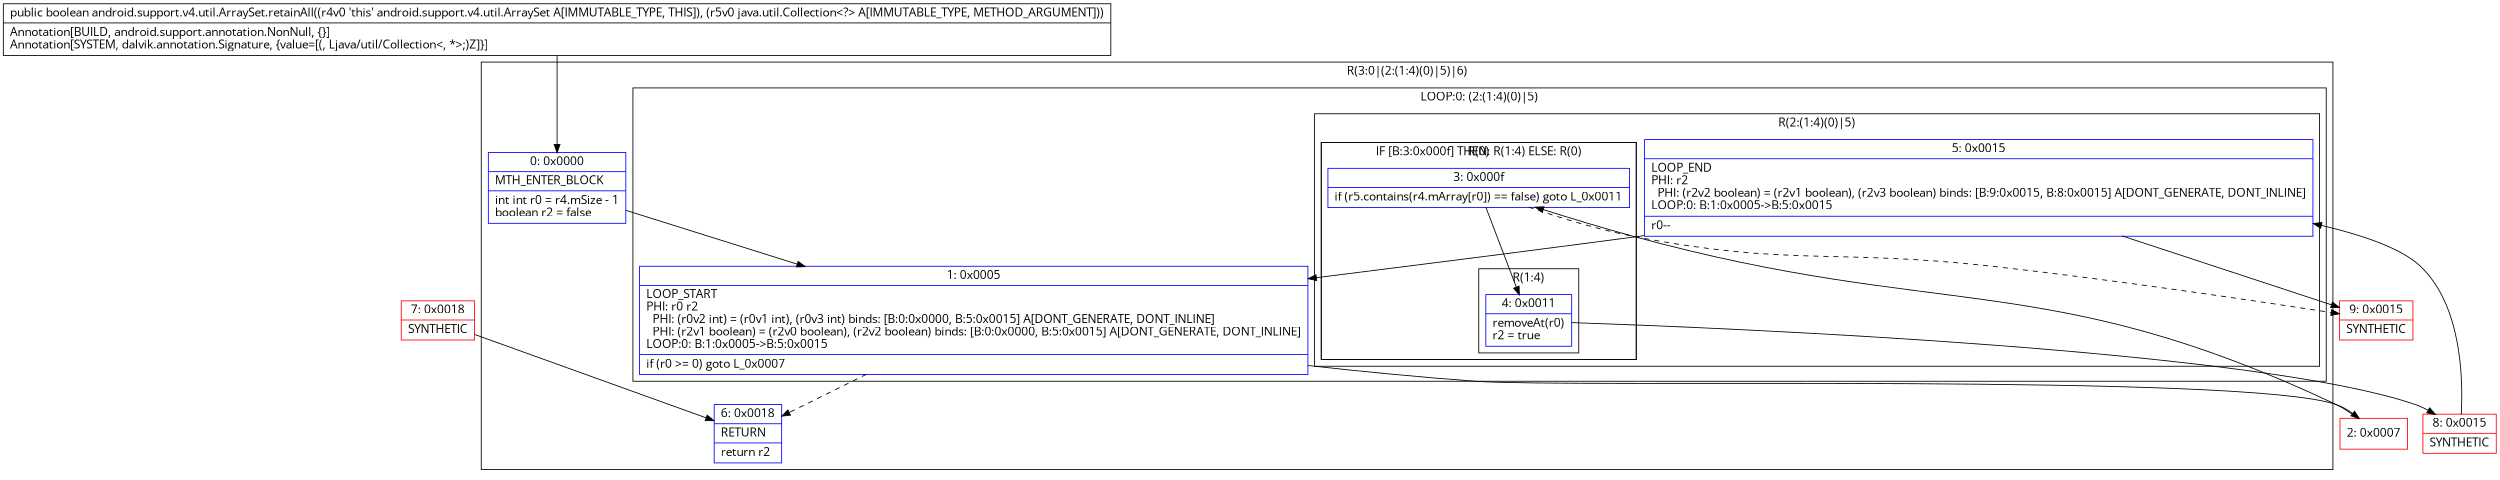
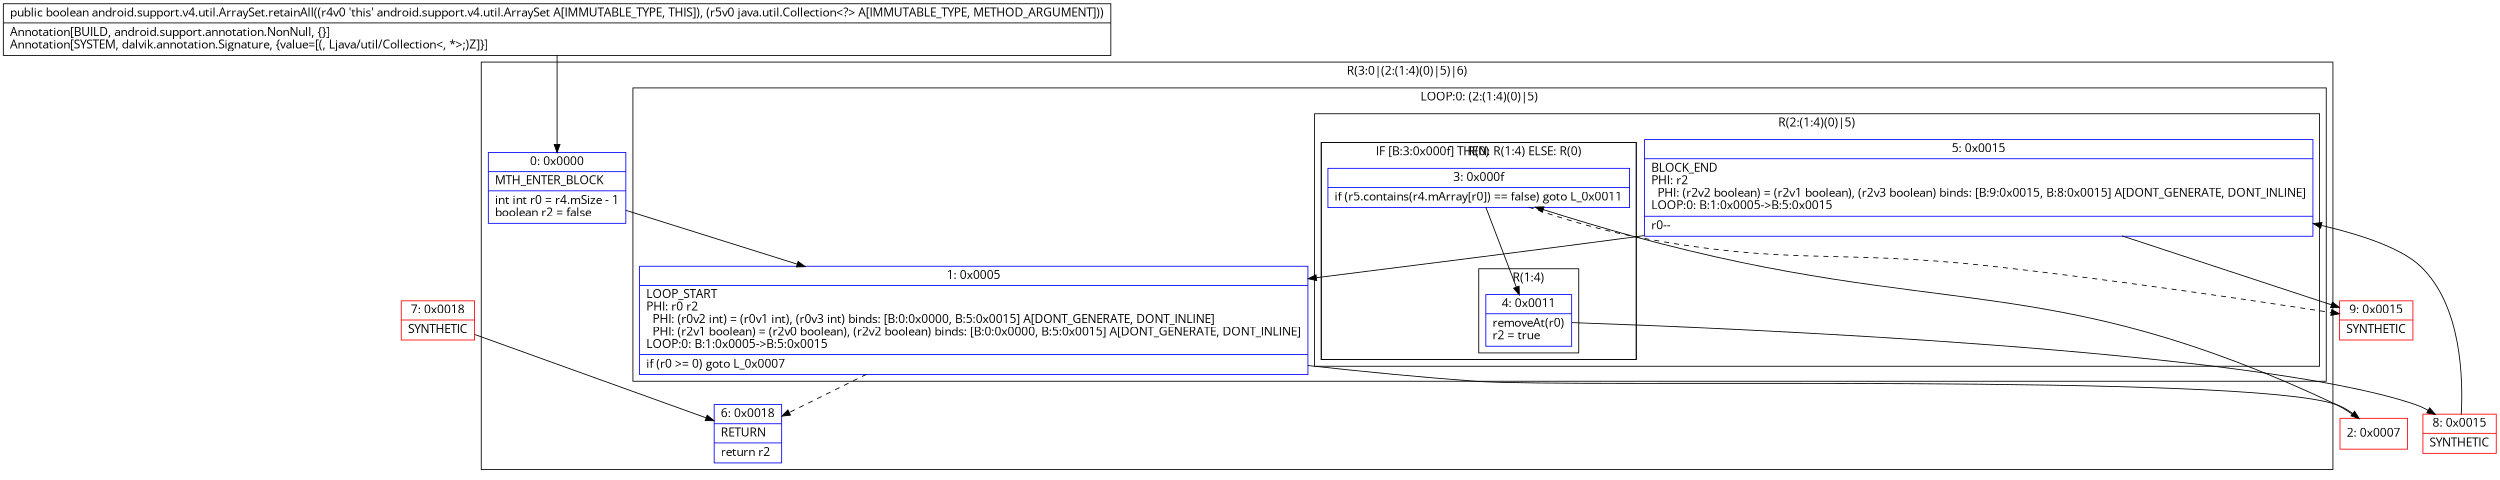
(1682, 168) -> (1685, 168)
